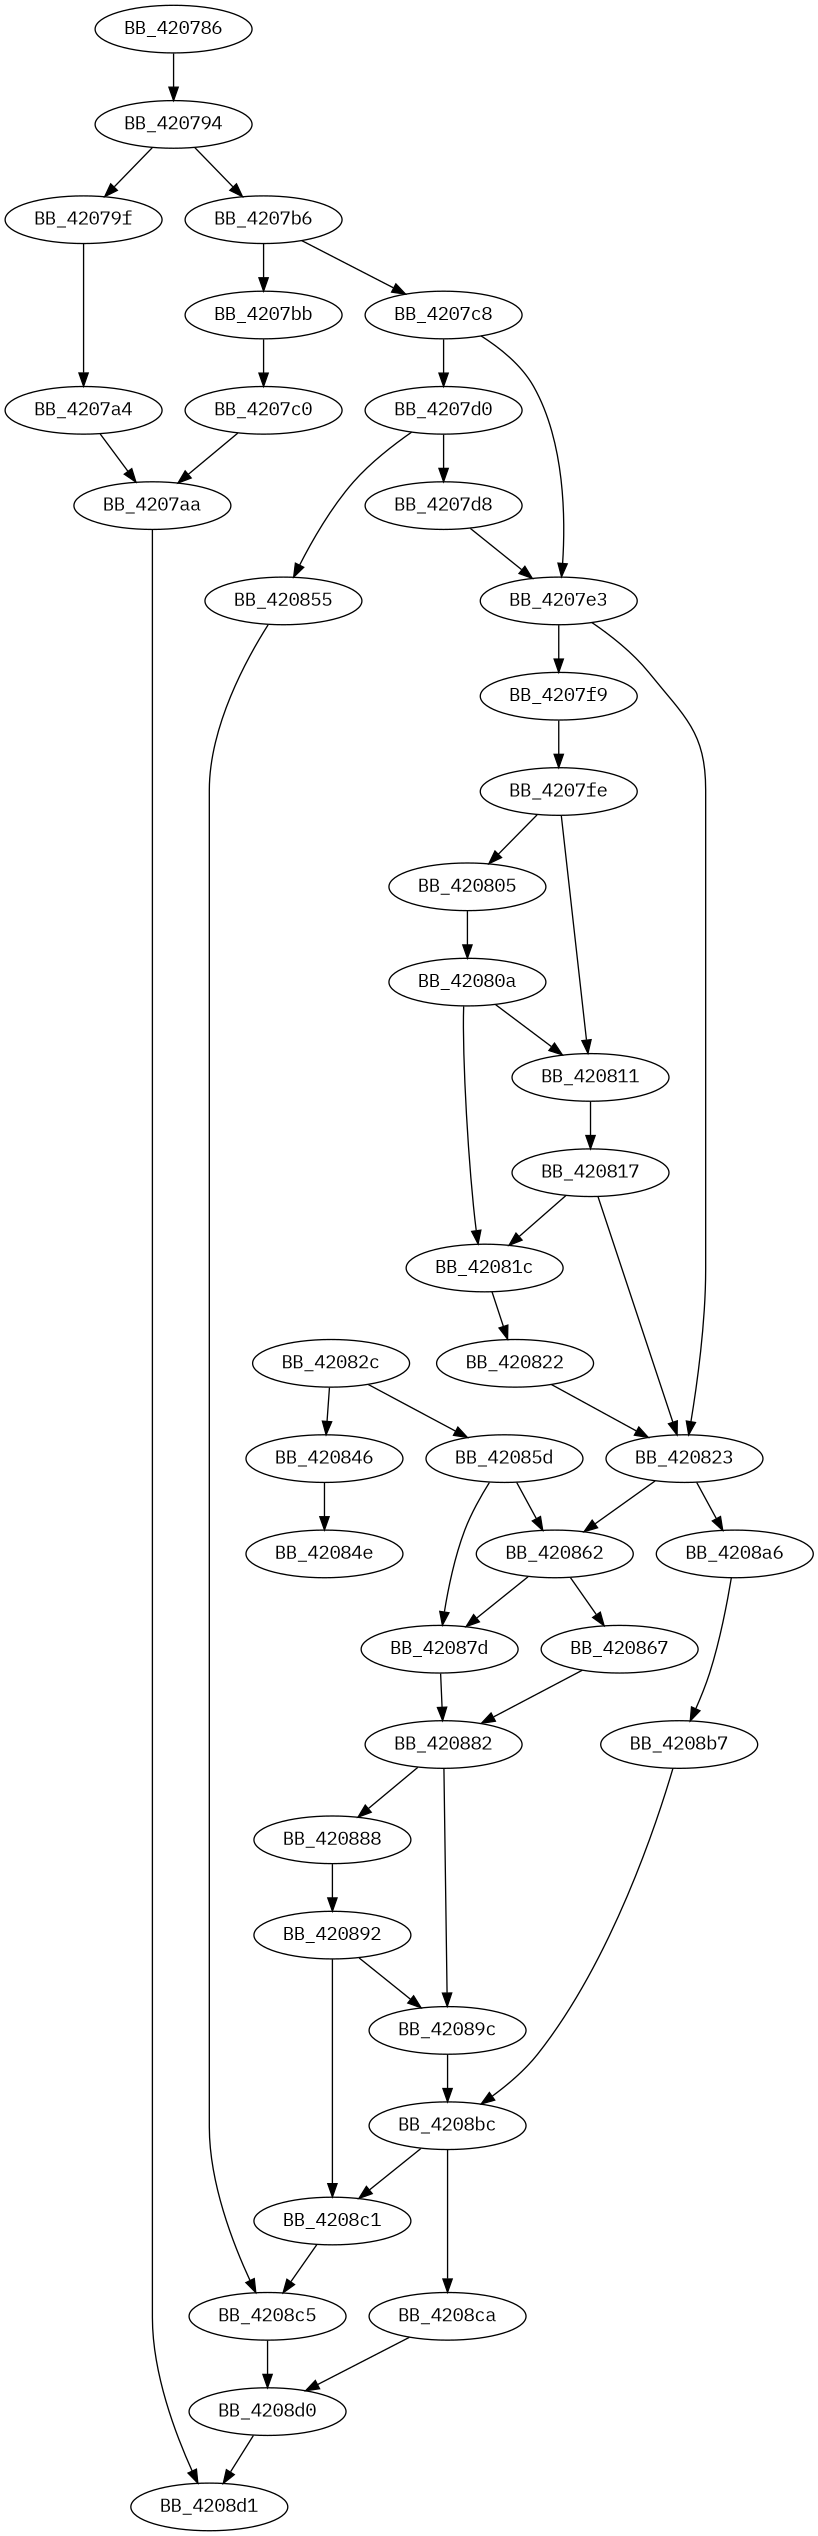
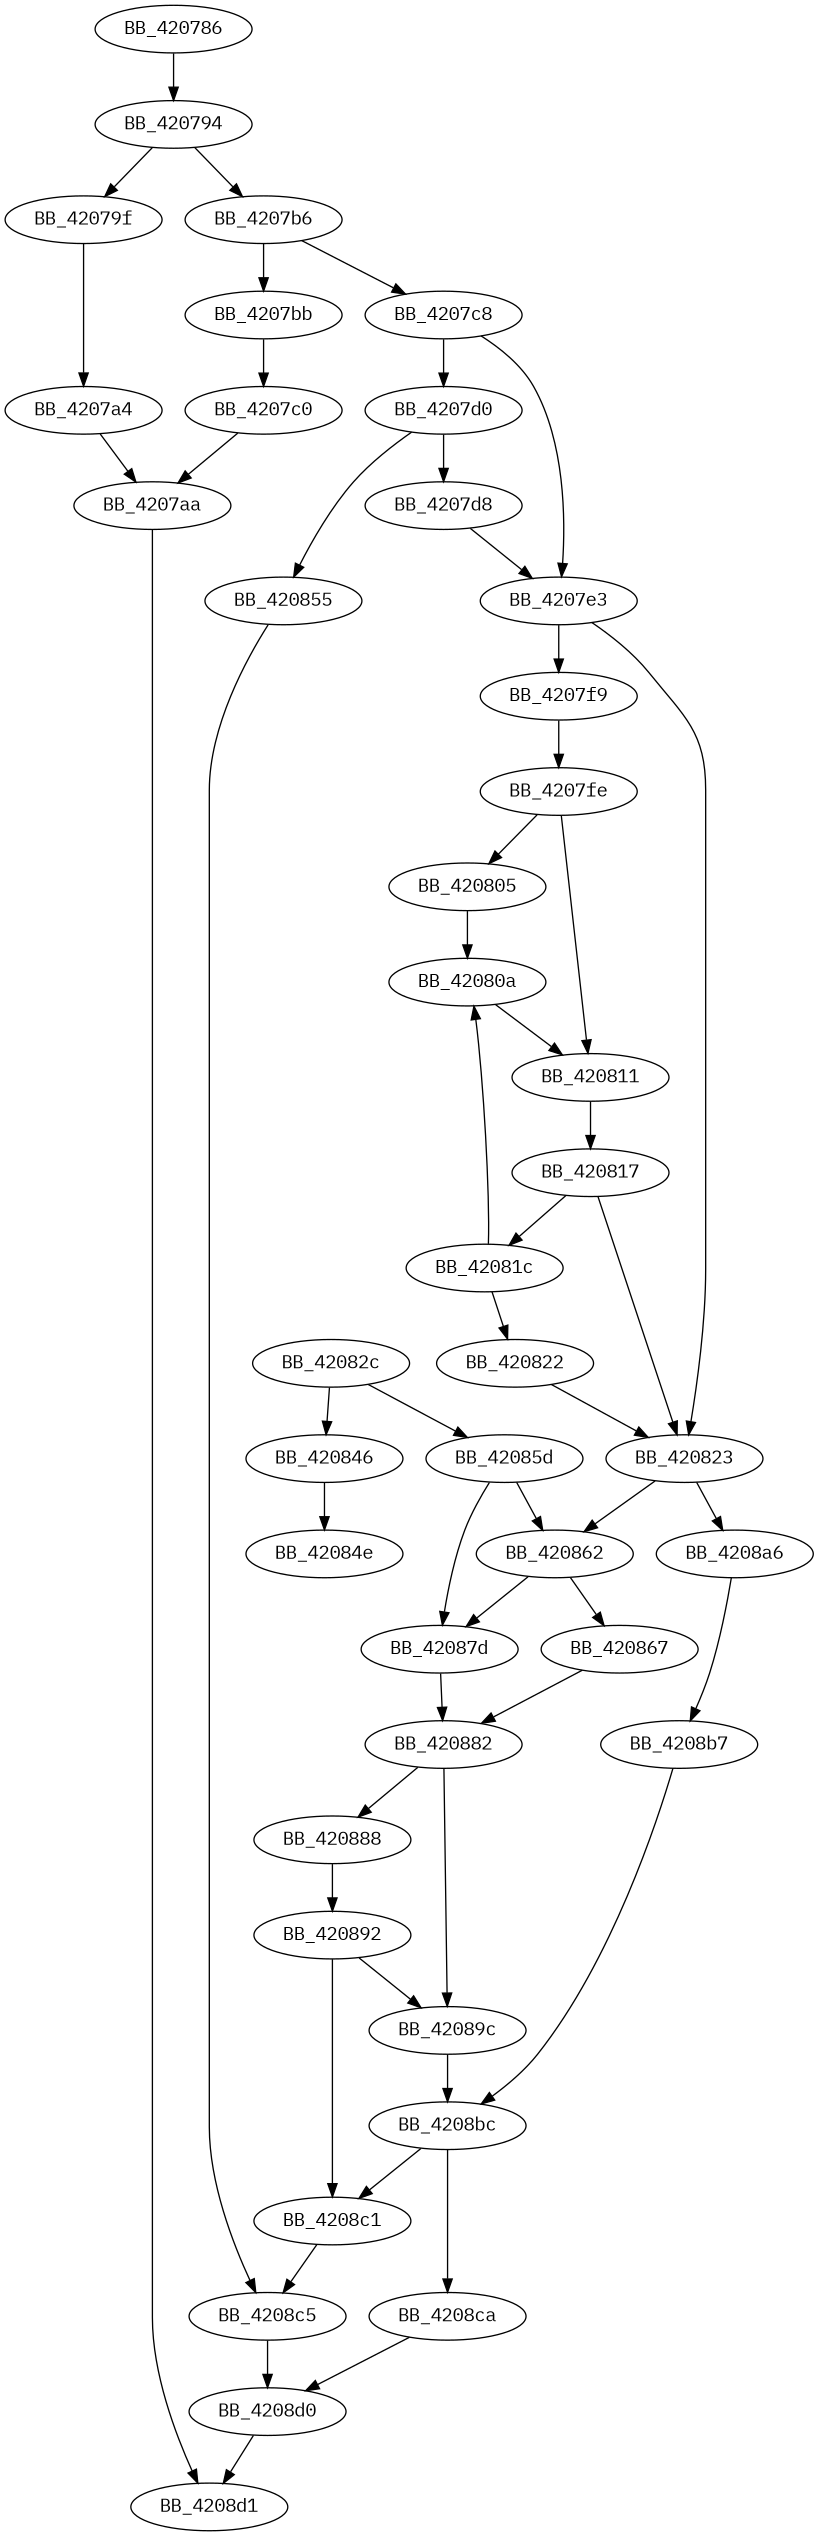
(467, 1118) -> (485, 1132)
